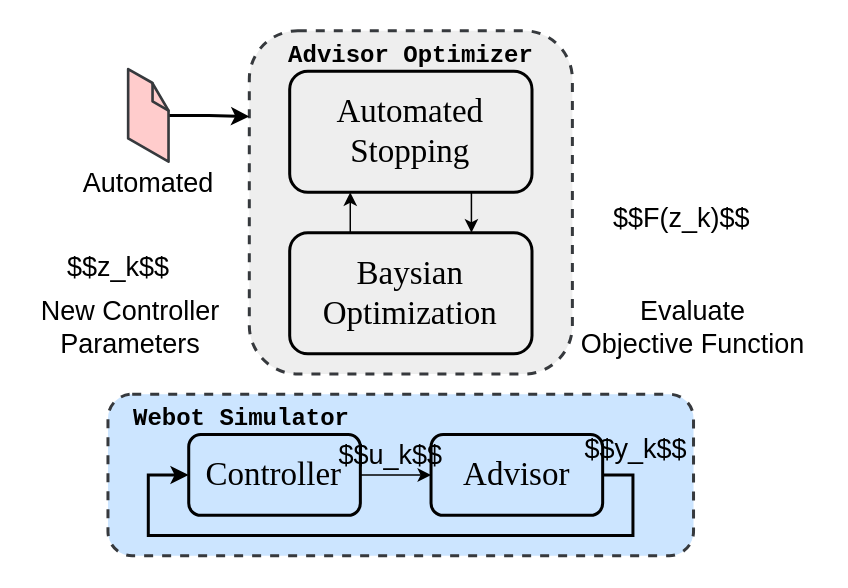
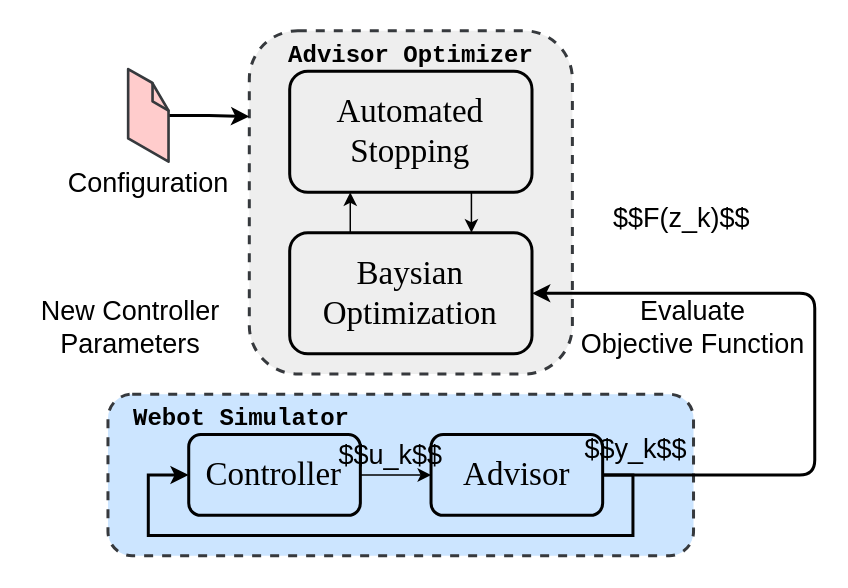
(149, 184) -> (149, 184)
(117, 268) -> none
none -> (815, 338)
